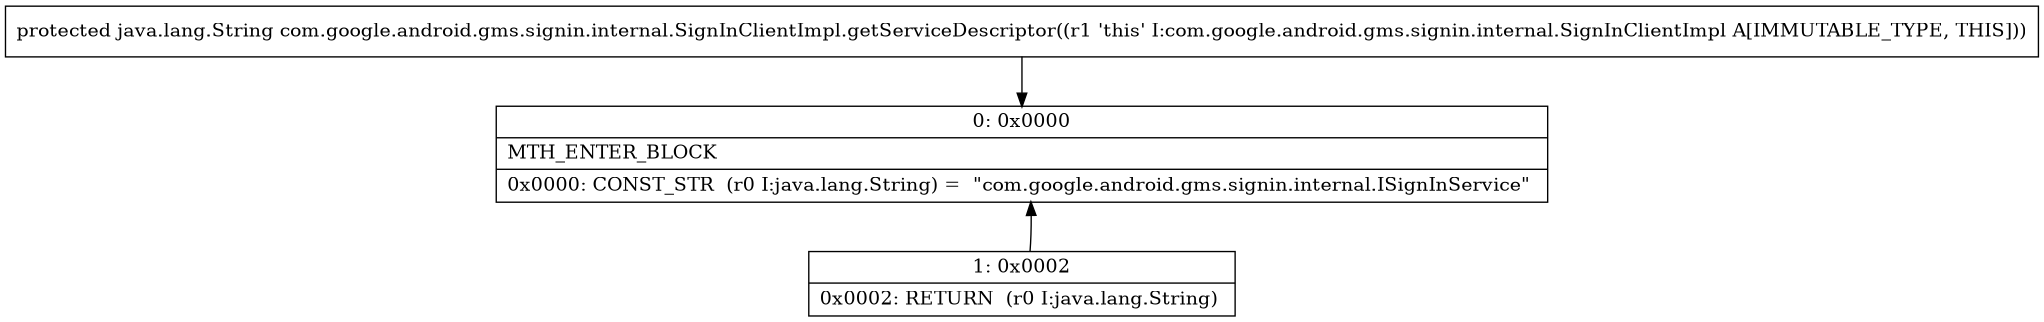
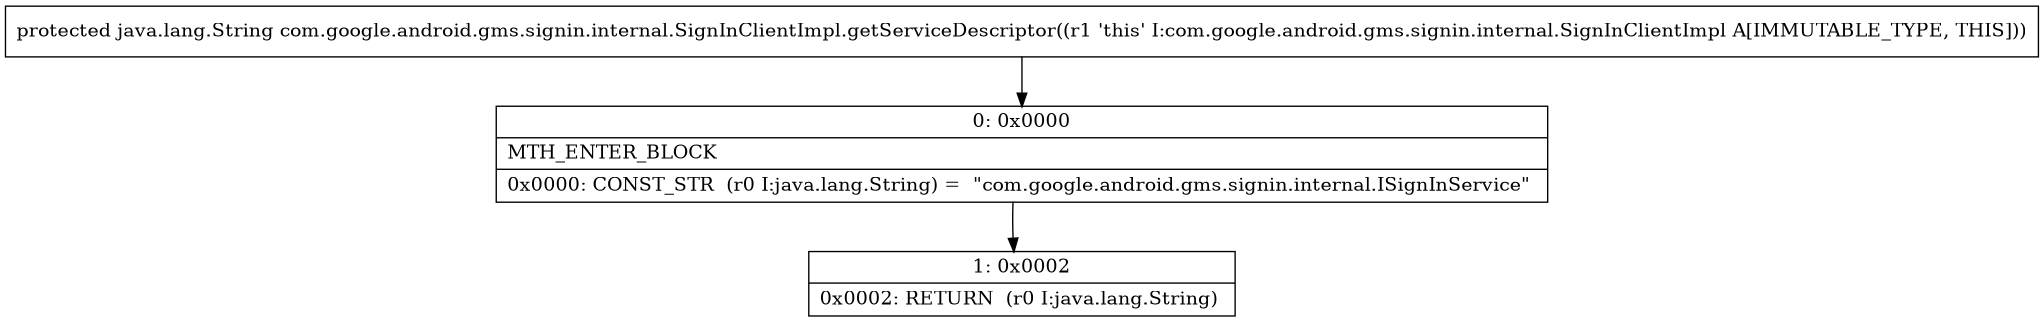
(1031, 234) -> (1013, 220)
